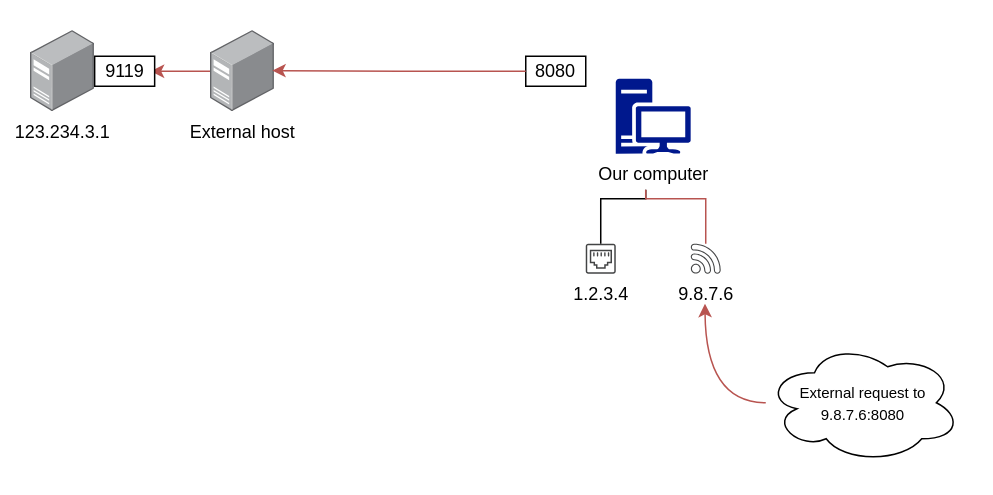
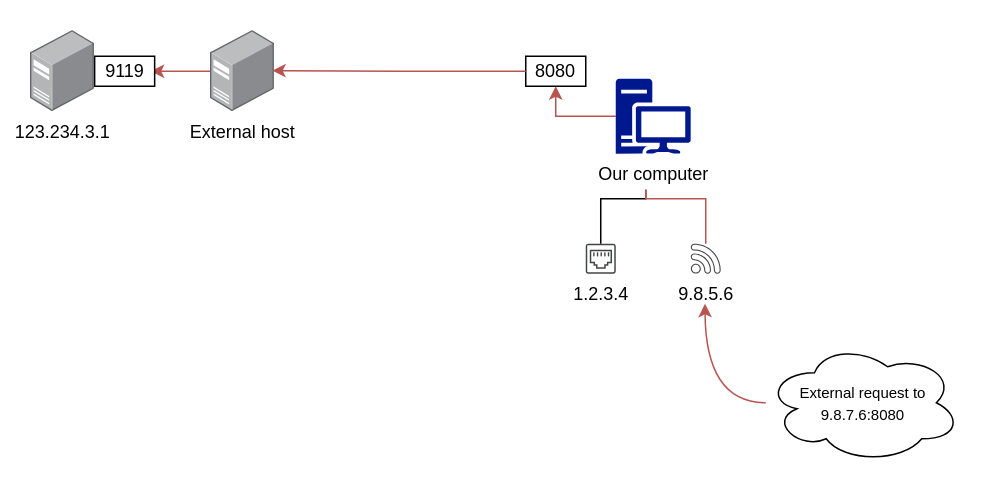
none -> (576, 116)
(707, 295) -> (707, 295)
